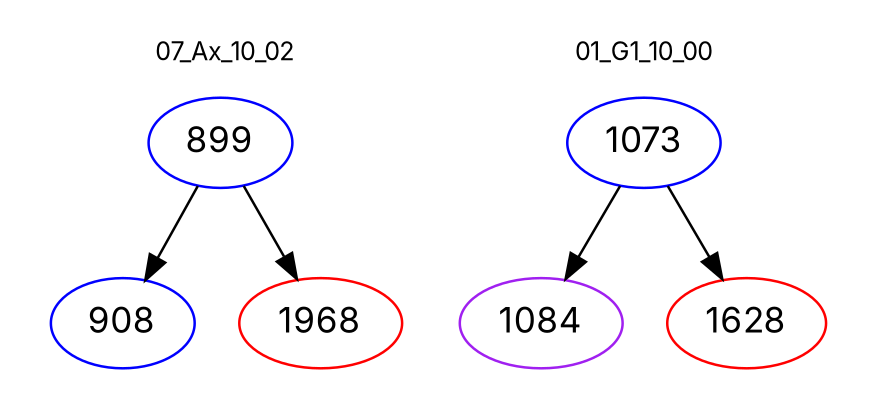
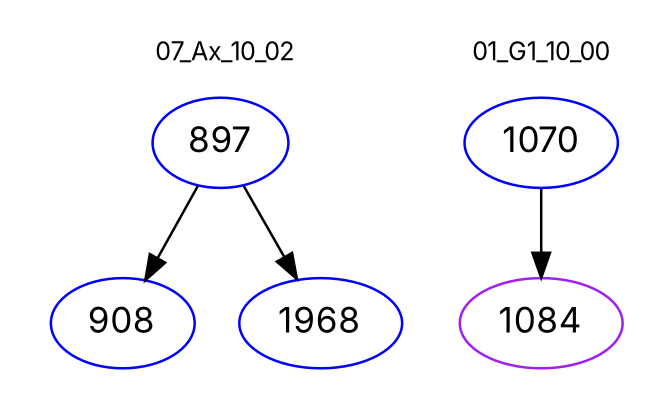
(220, 143) -> (220, 143)
(644, 143) -> (541, 143)
(321, 323) -> (321, 323)
(747, 323) -> none
